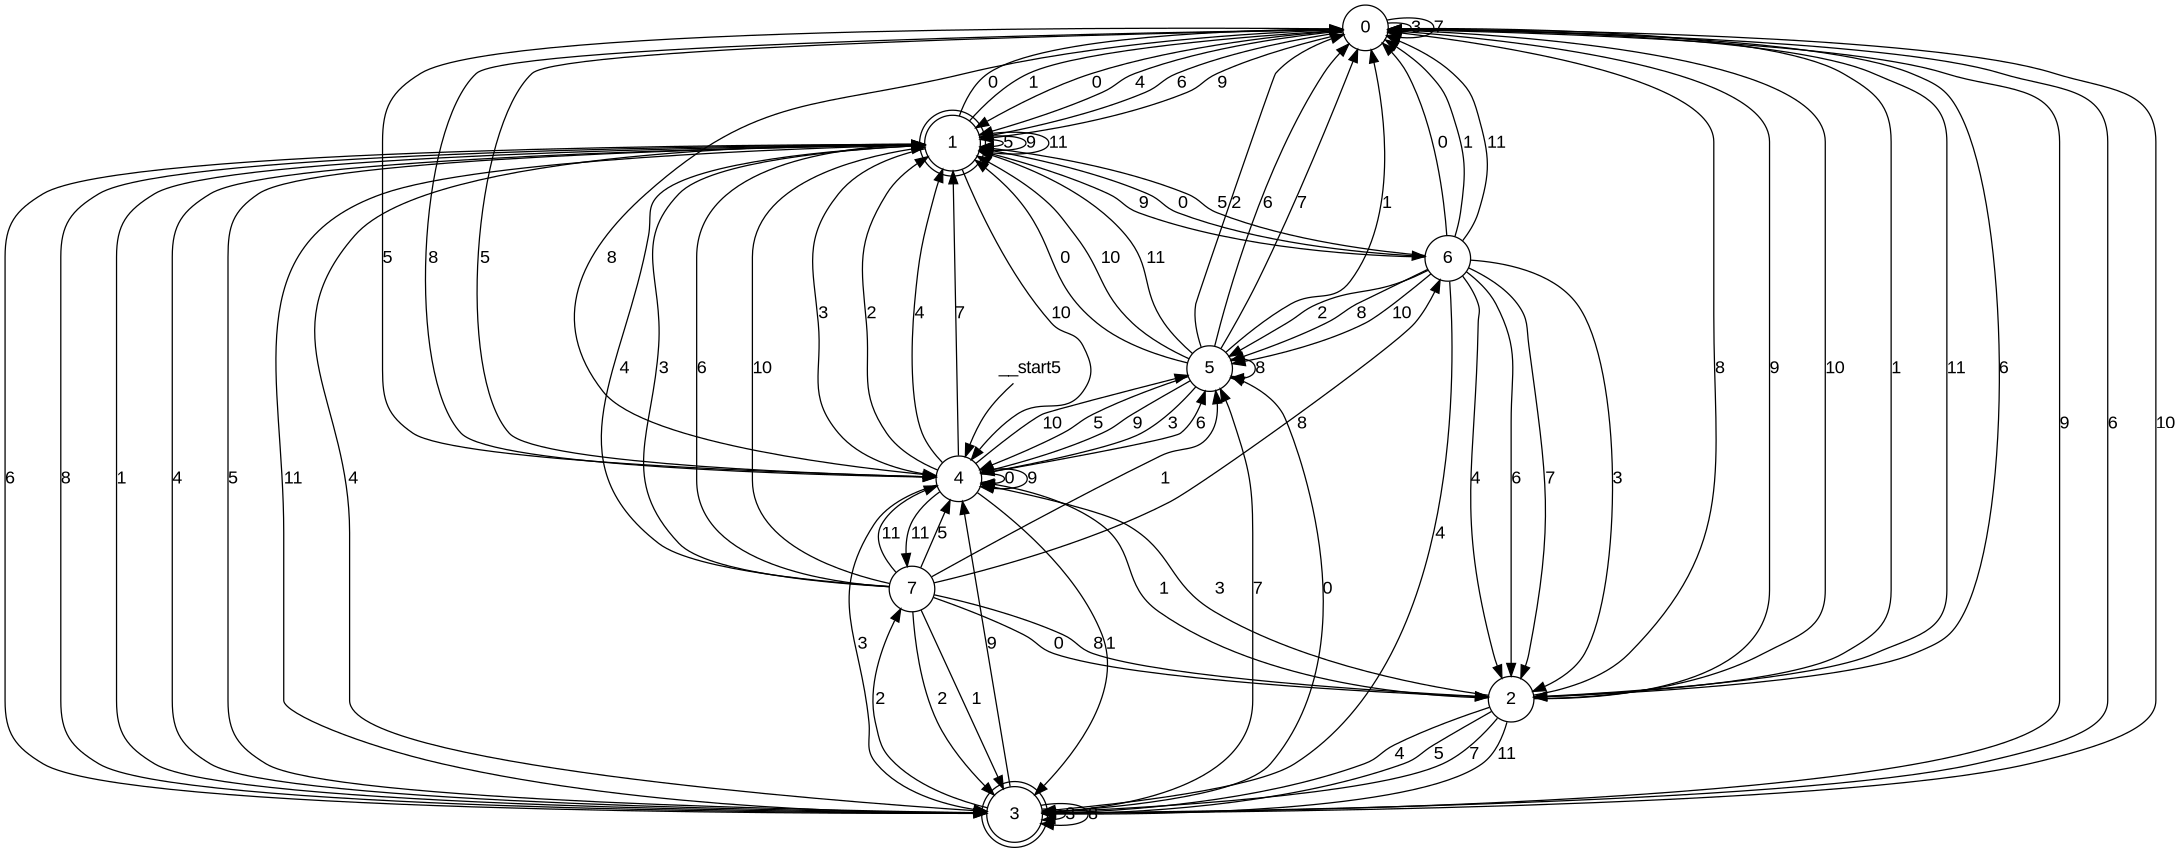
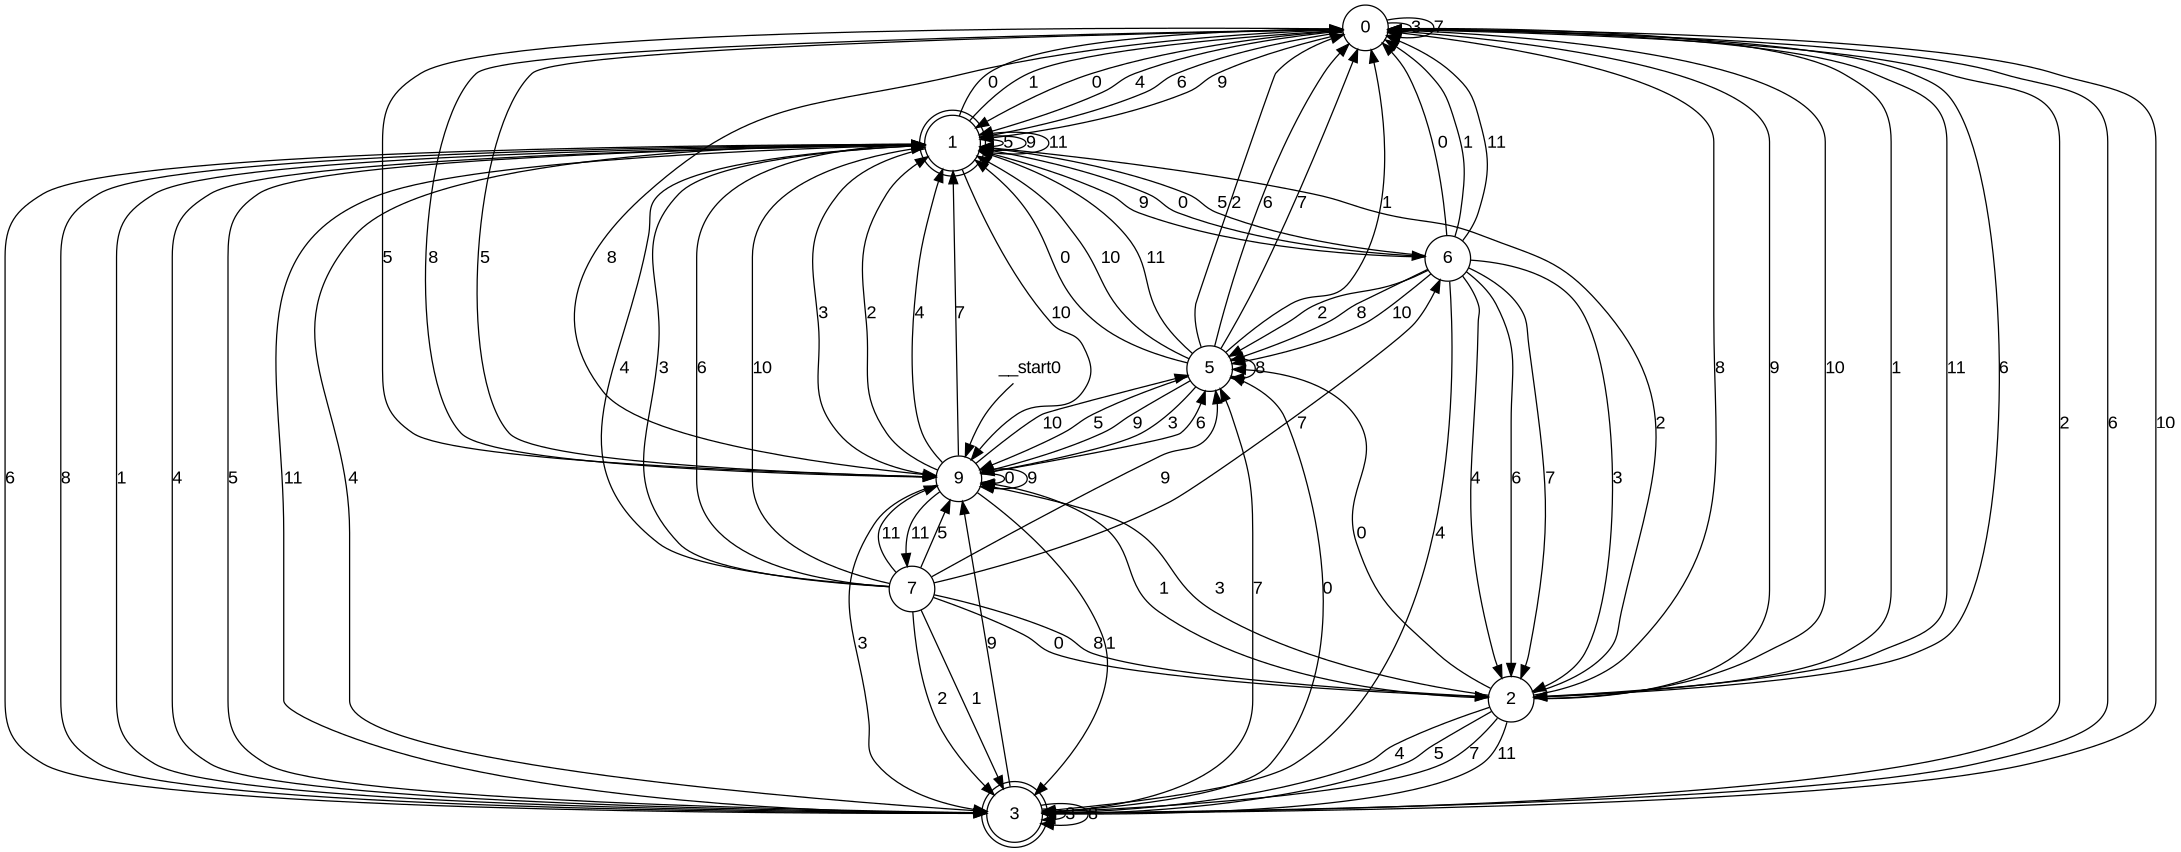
none -> (1527, 252)
(1030, 369) -> (1030, 369)
(1302, 424) -> (1302, 424)
(2065, 424) -> (2065, 424)
(959, 479) -> (959, 479)
(1165, 479) -> (1165, 479)
none -> (1353, 518)
(881, 744) -> none
